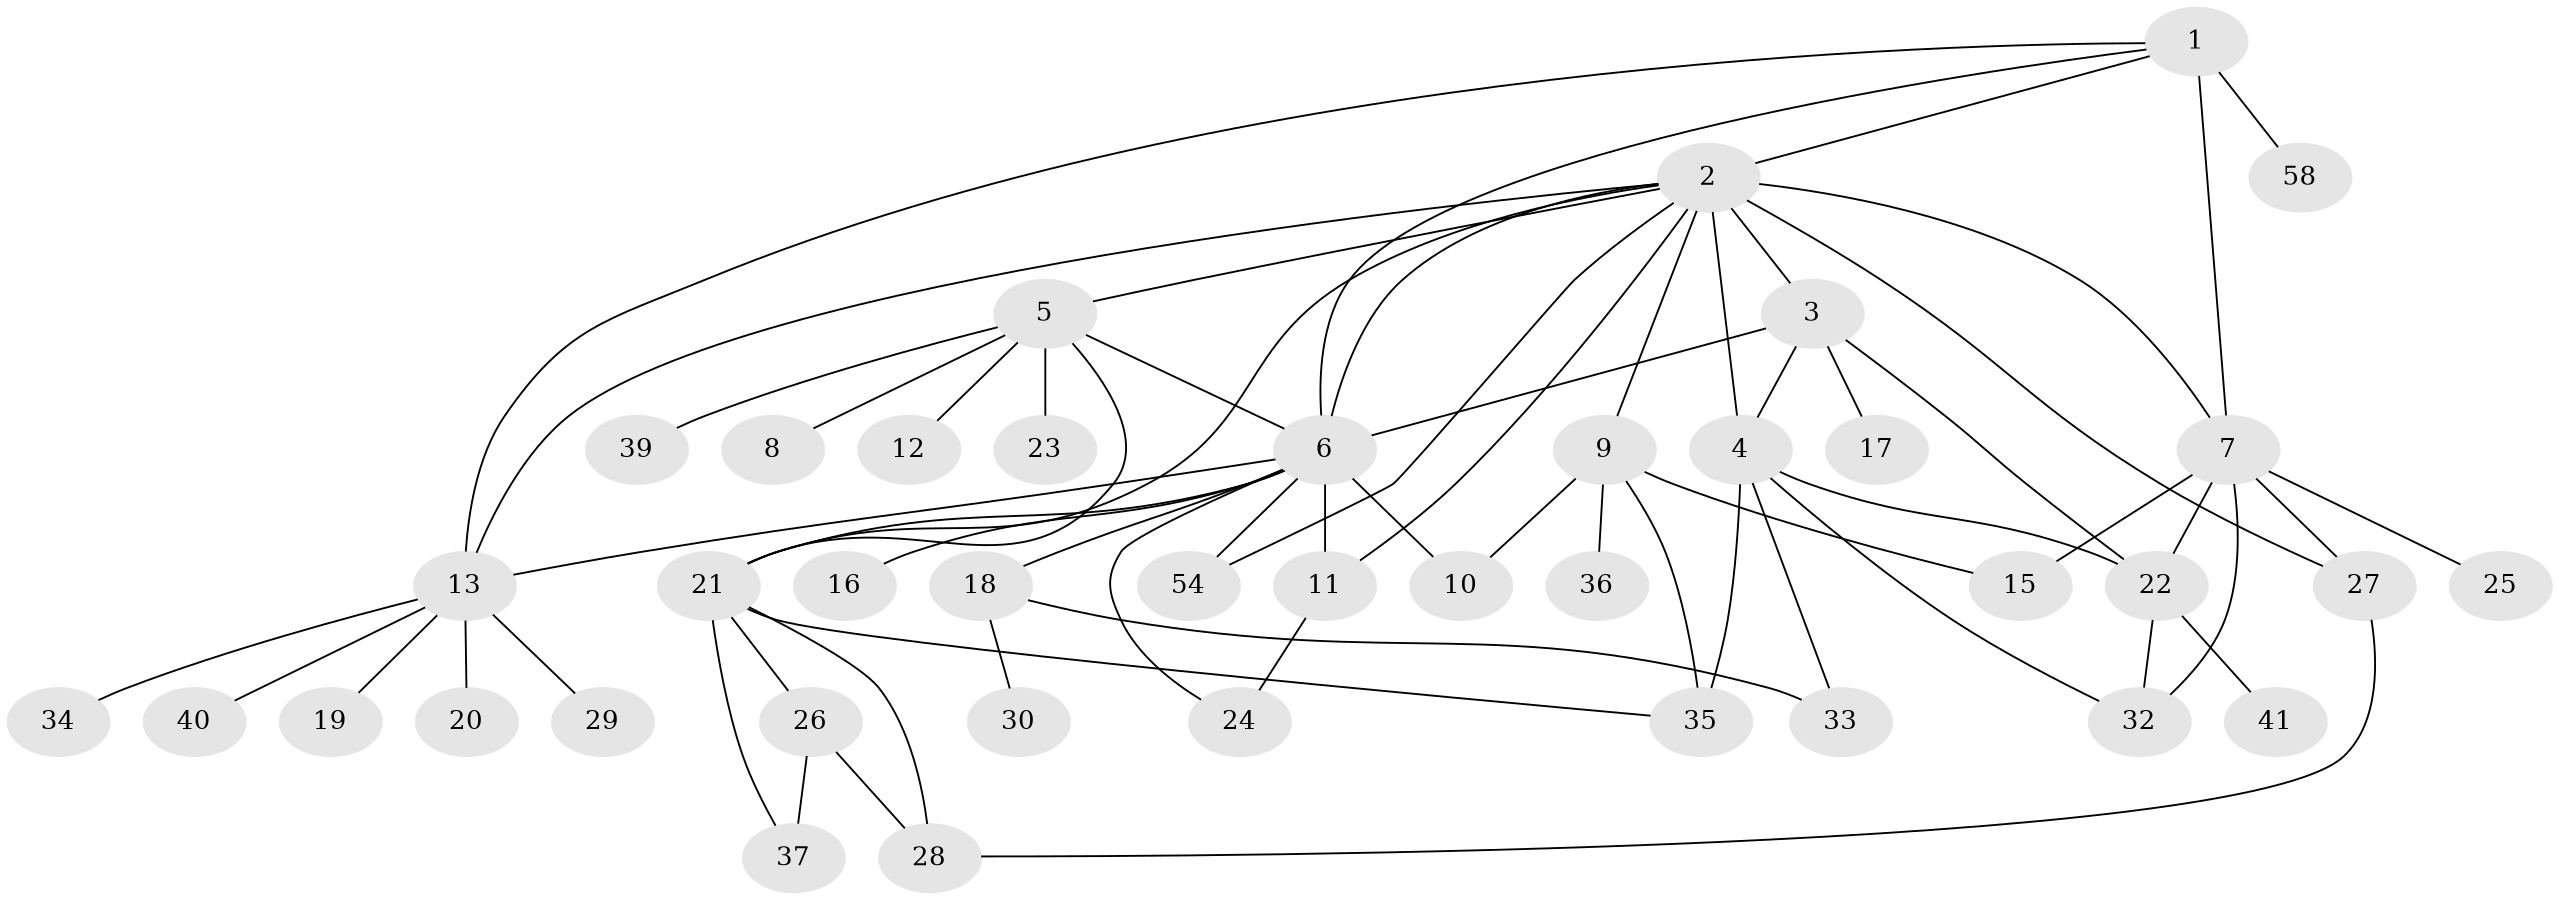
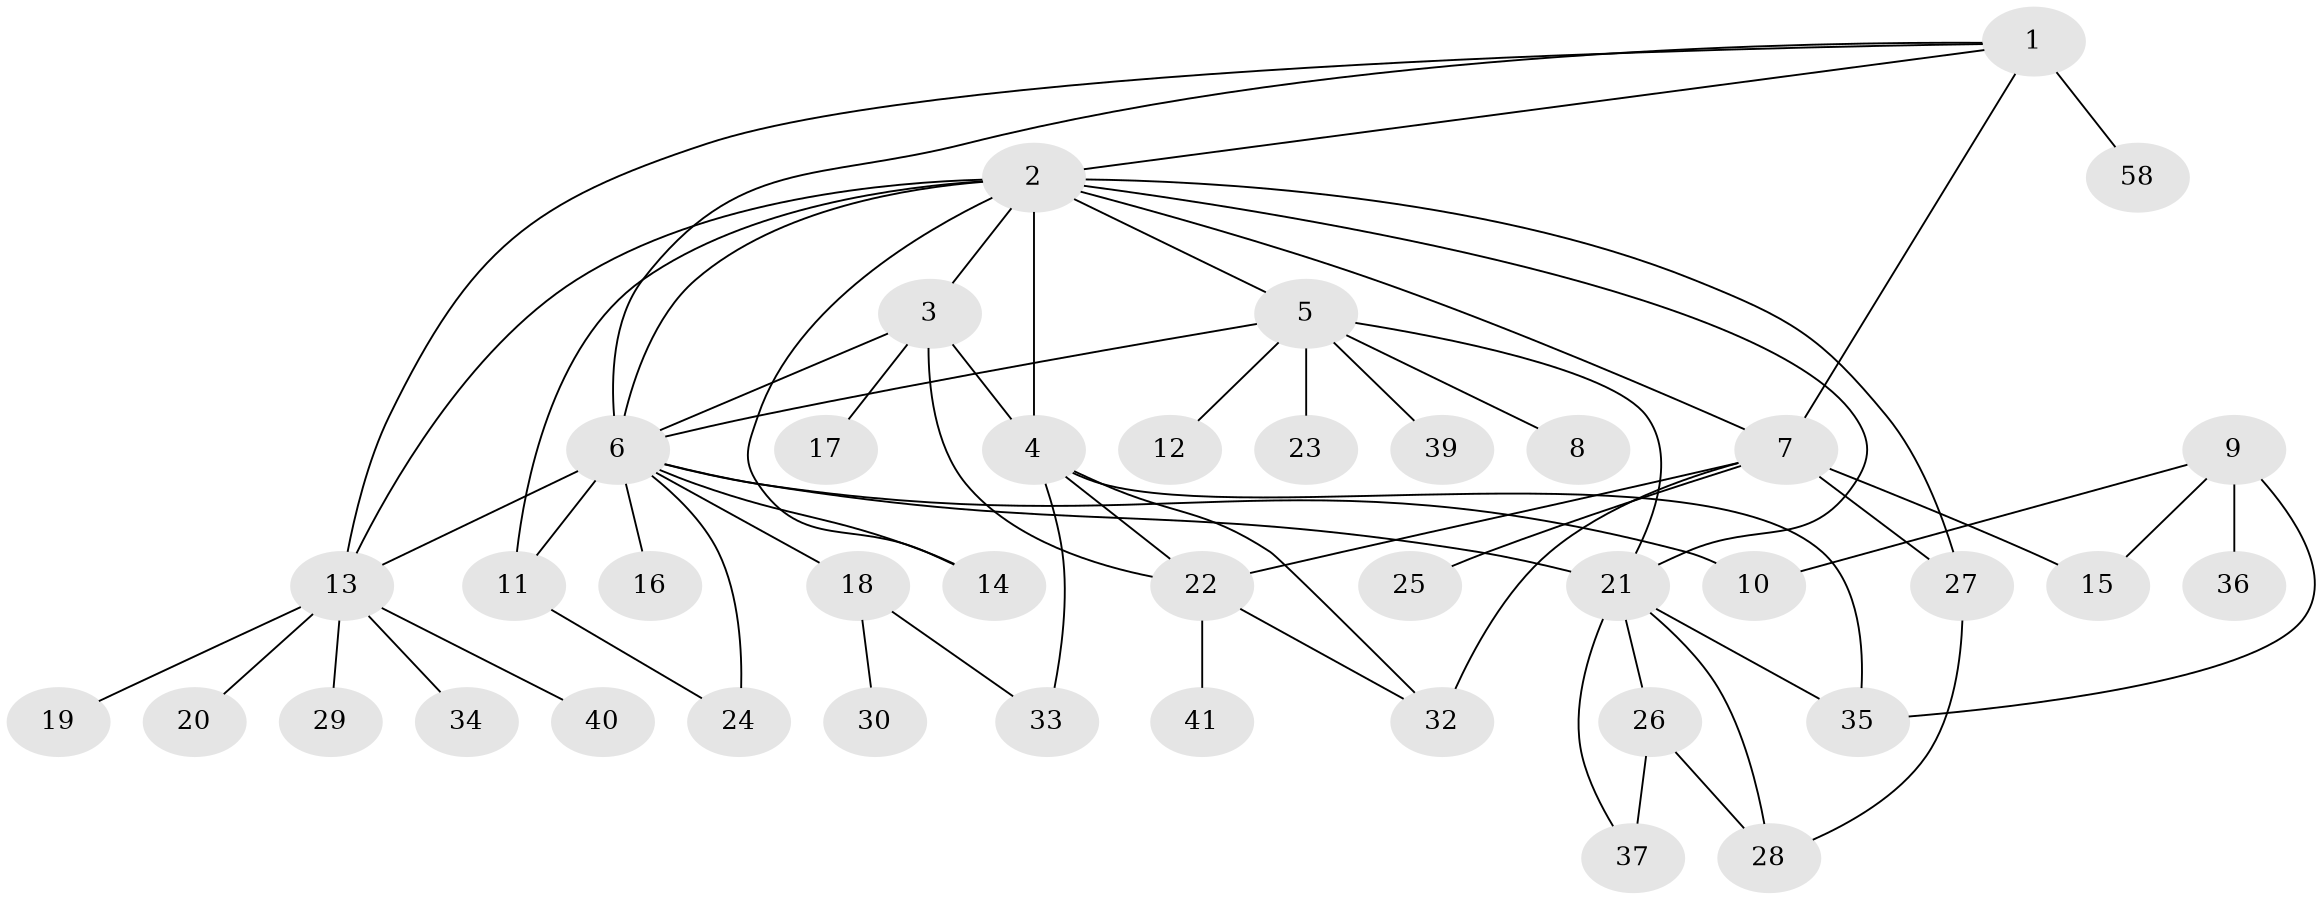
(1657, 313) -> none
(1189, 586) -> (994, 586)
